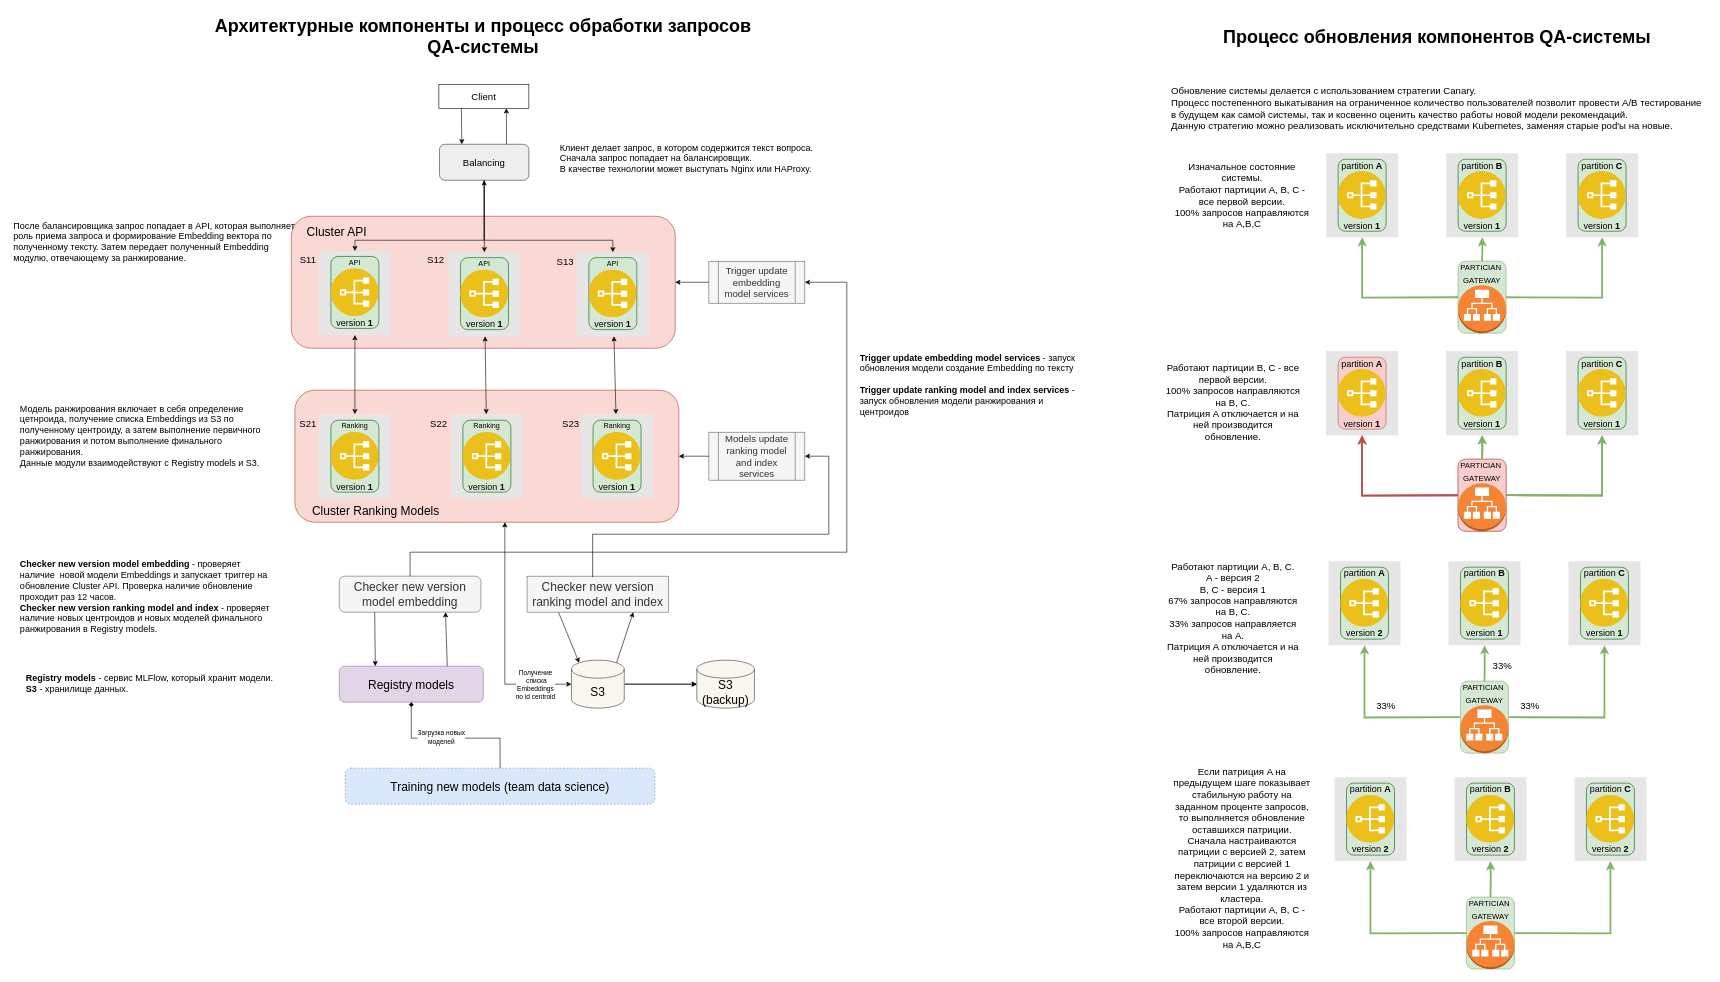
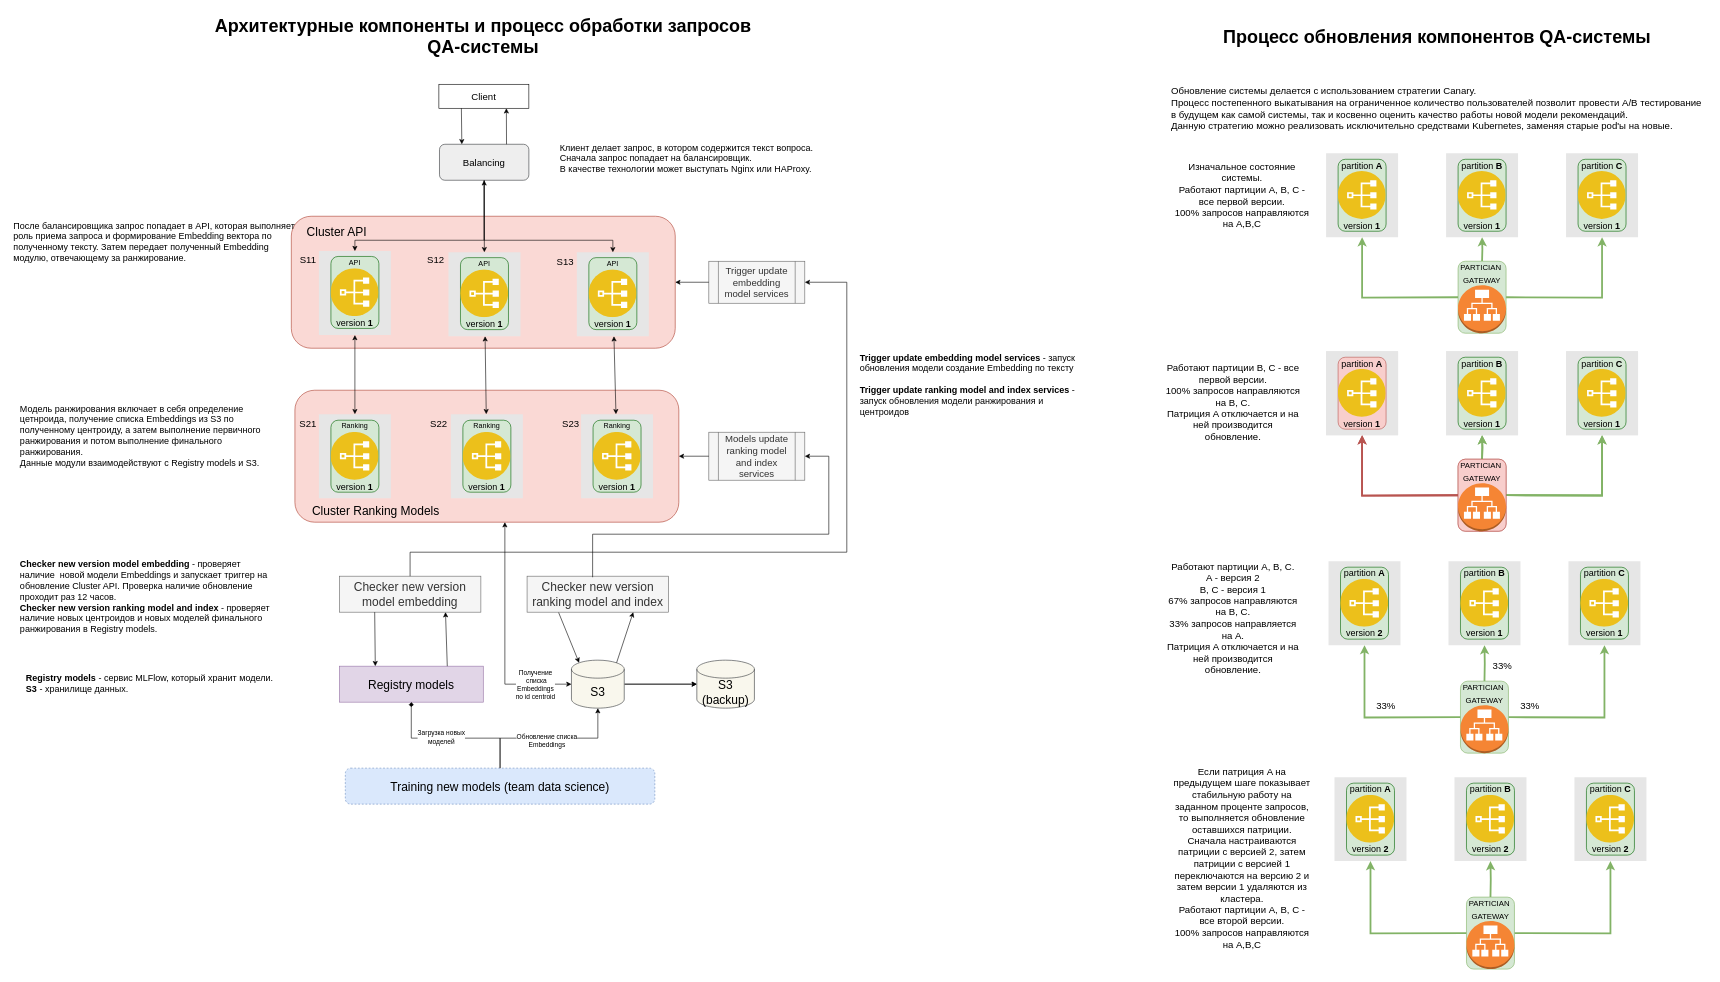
(410, 594) -> (410, 594)
(411, 684) -> (411, 684)
none -> (546, 738)
